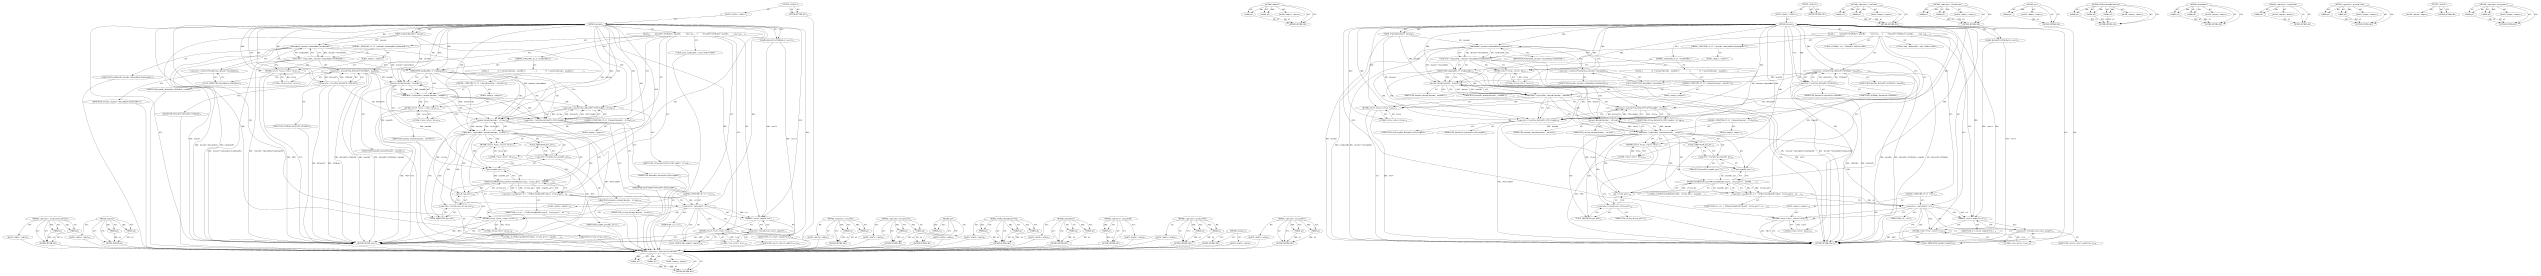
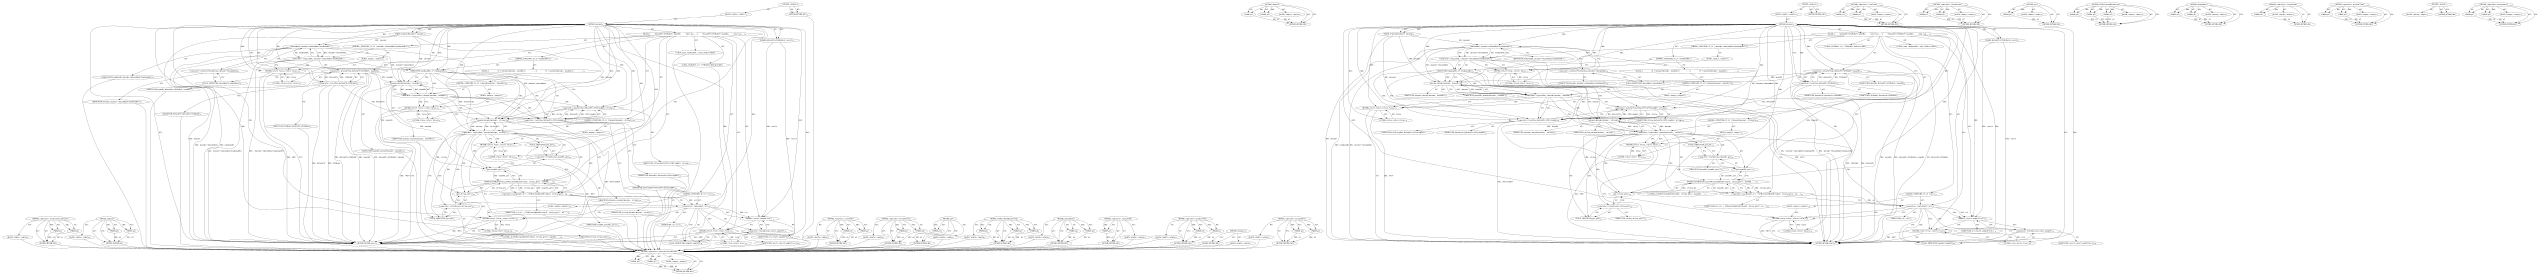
none -> (702, 65)
